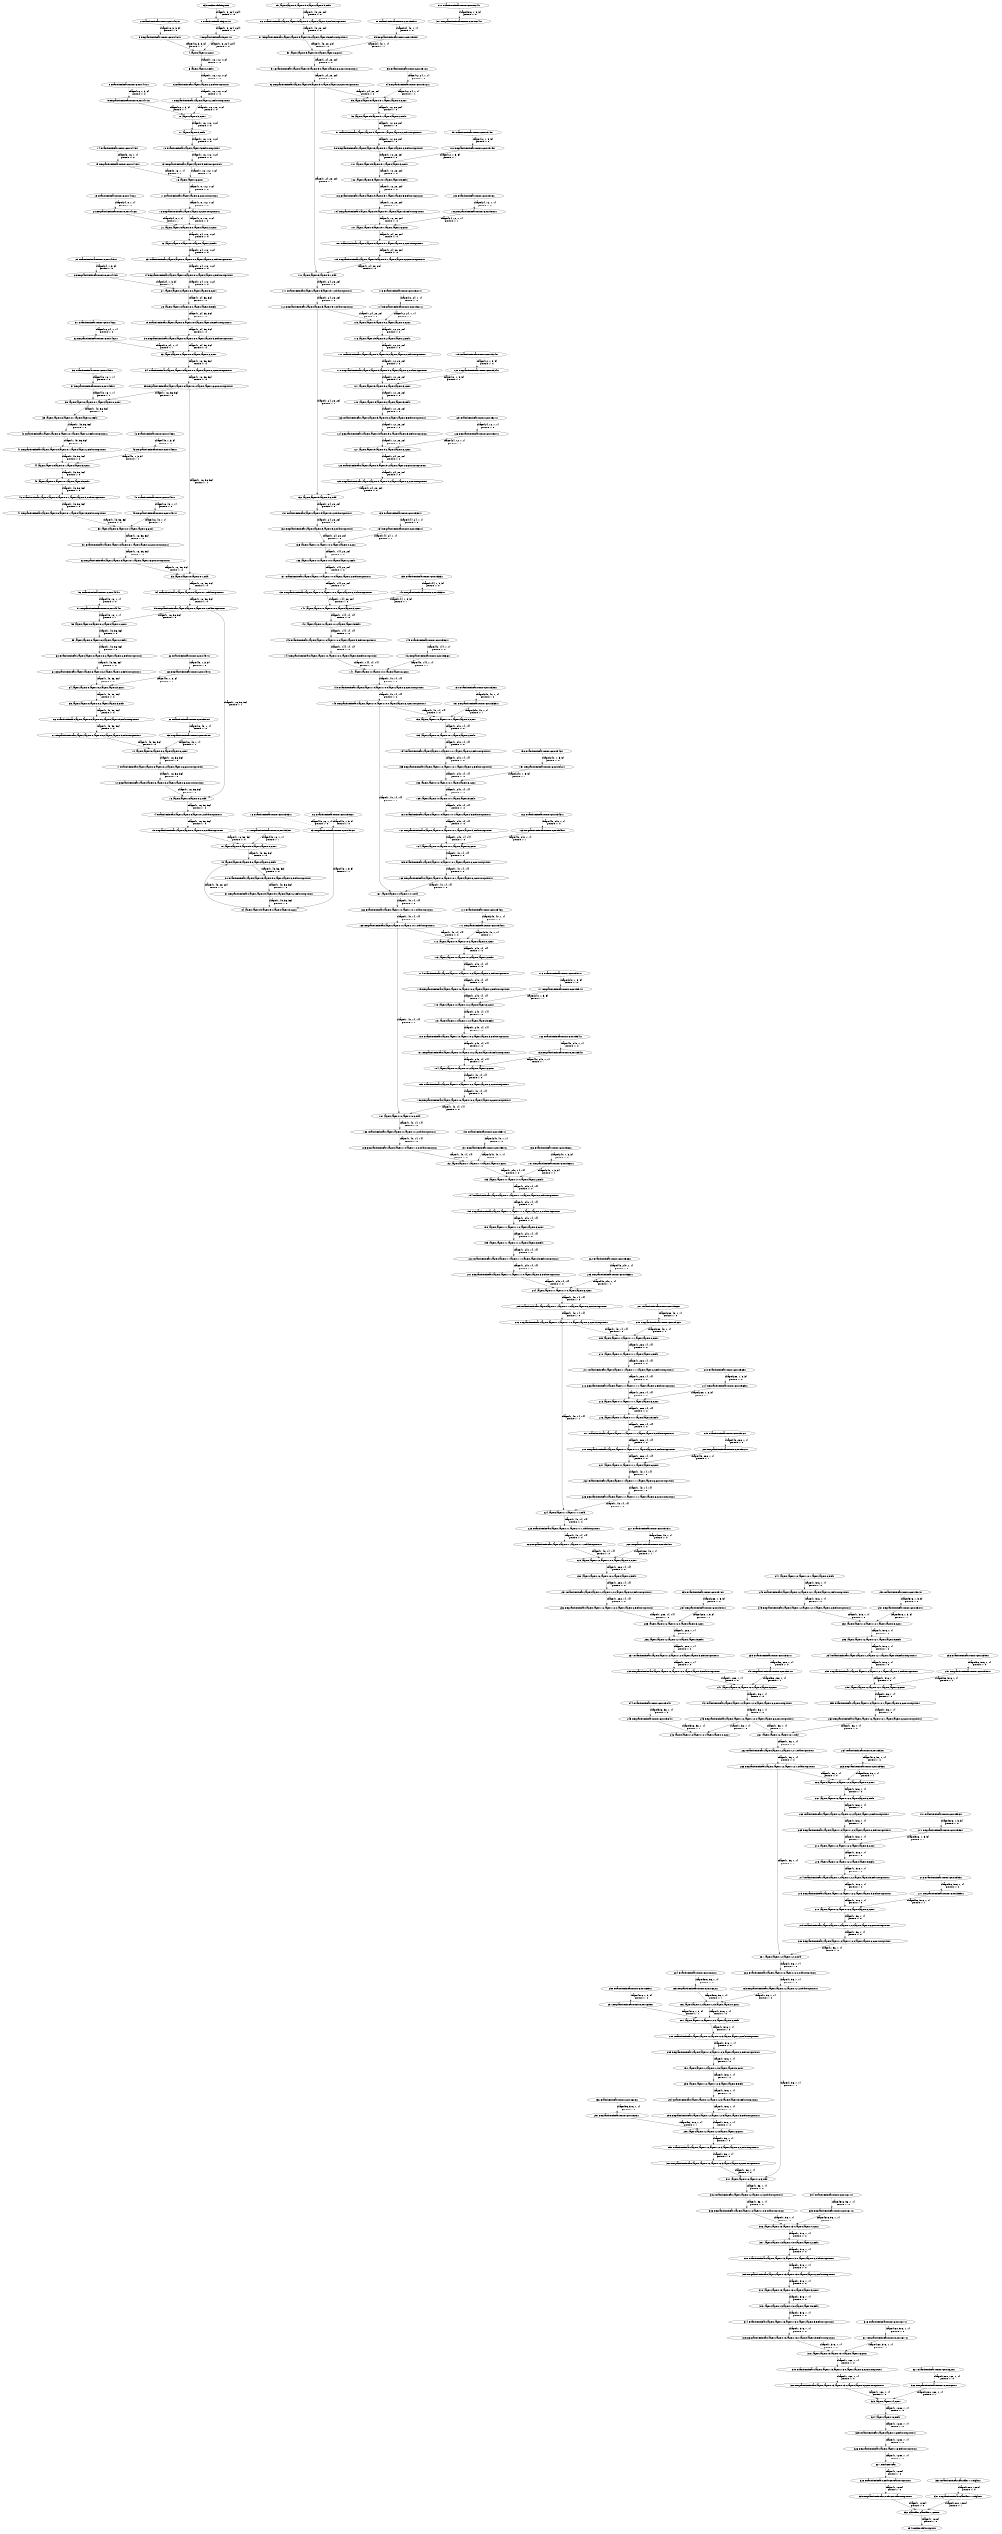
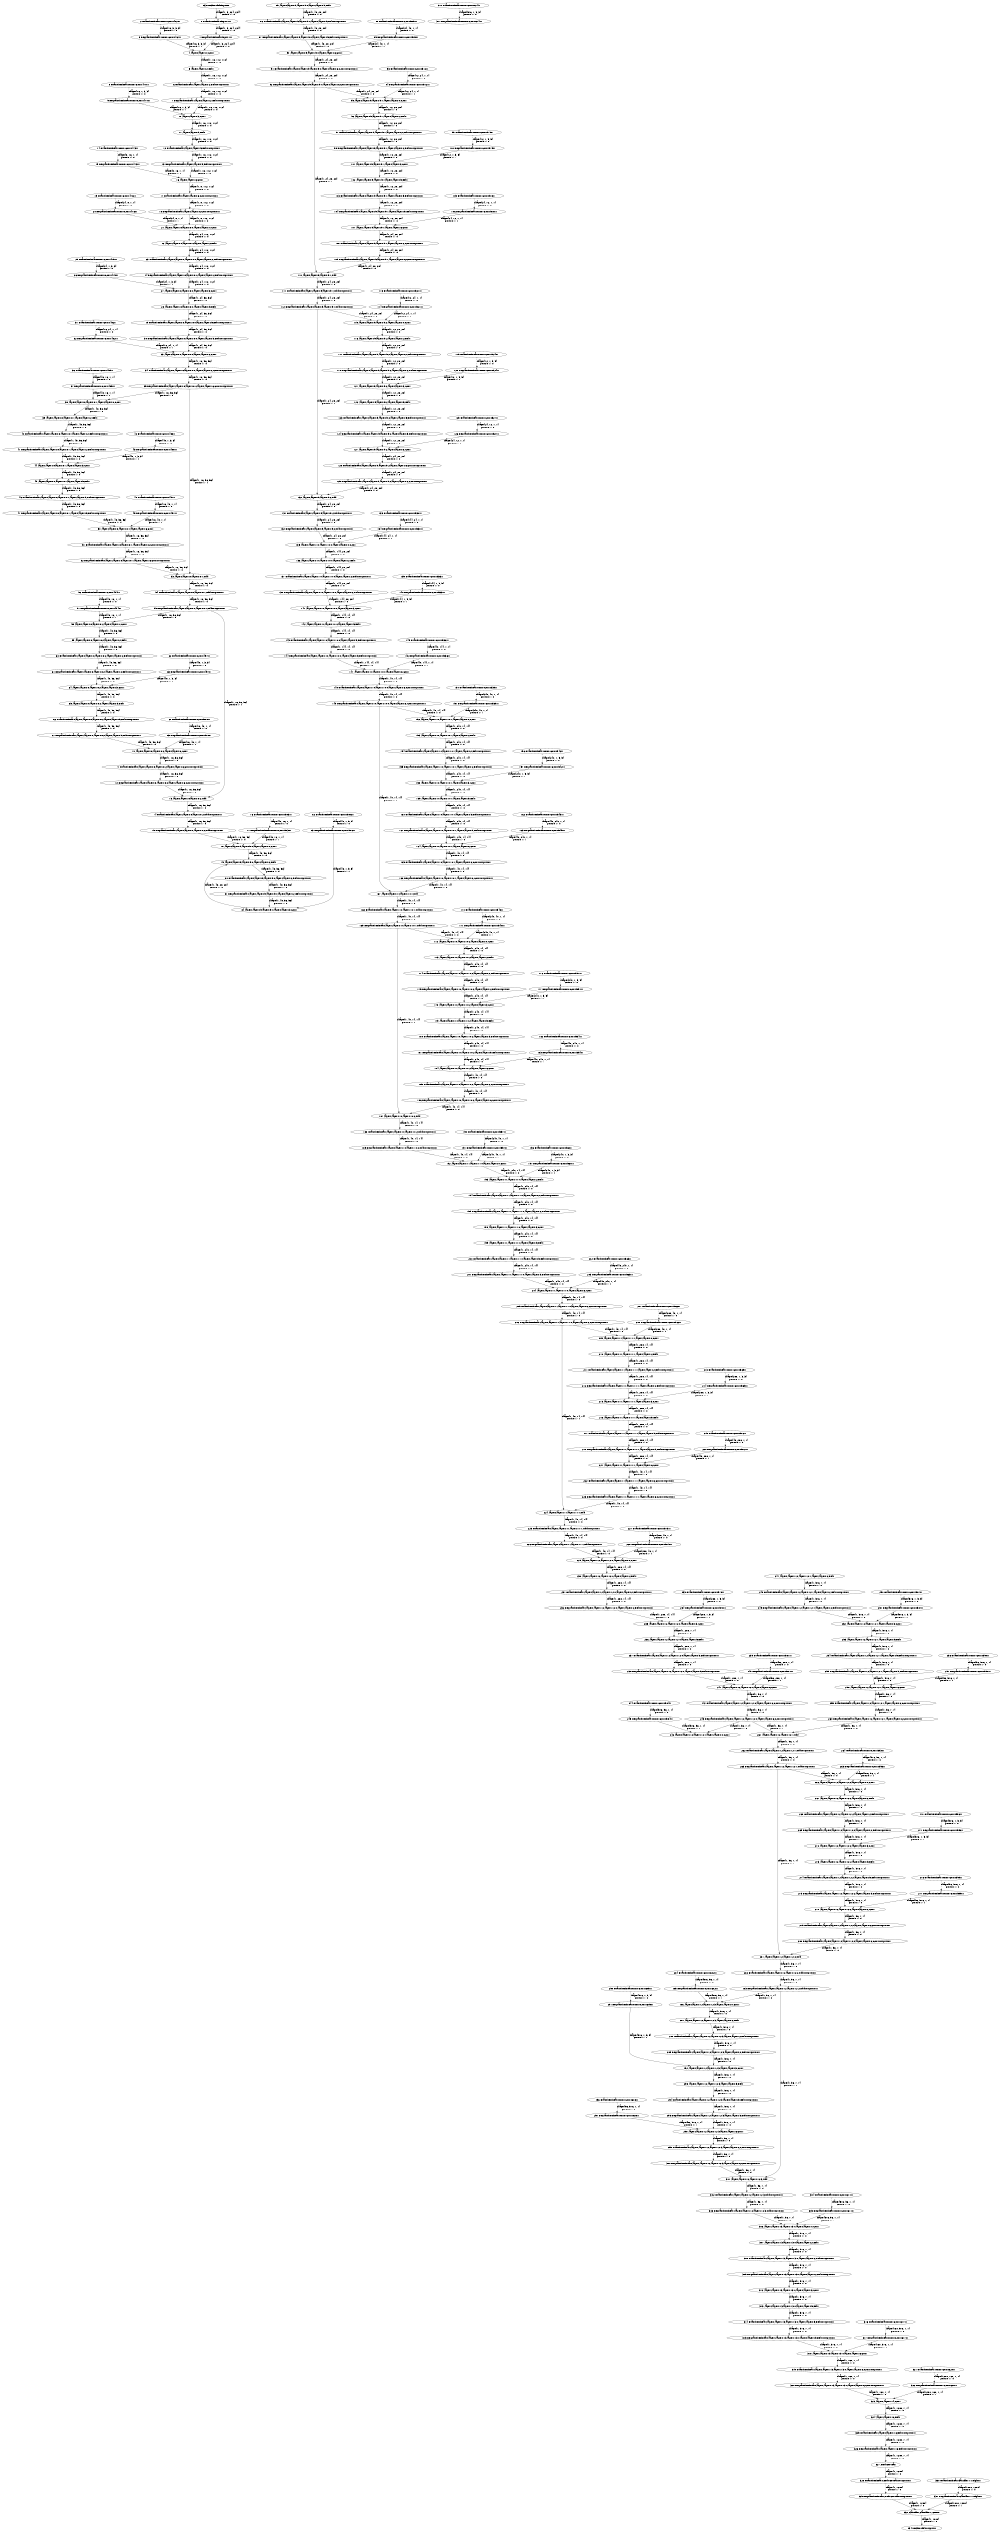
(301, 822) -> (270, 822)
(669, 2012) -> (636, 2057)
